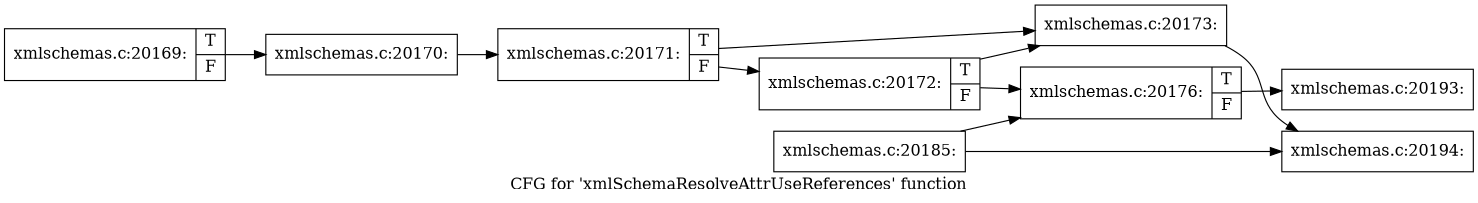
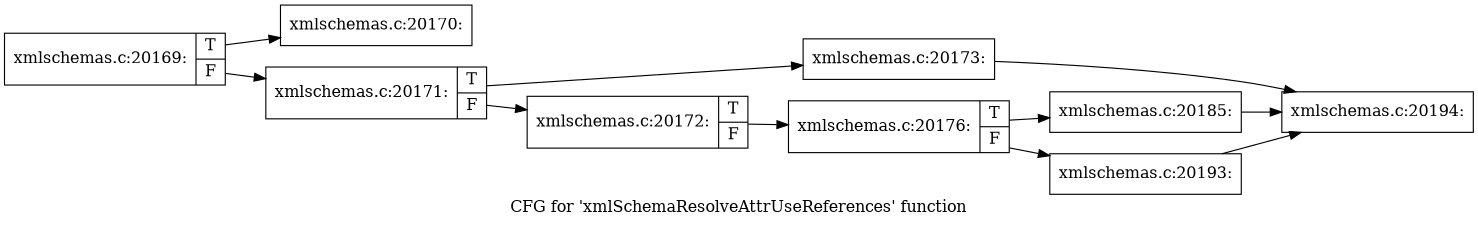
(1004, 54) -> none
(472, 55) -> (240, 75)
(985, 126) -> (1024, 119)
none -> (1256, 145)
